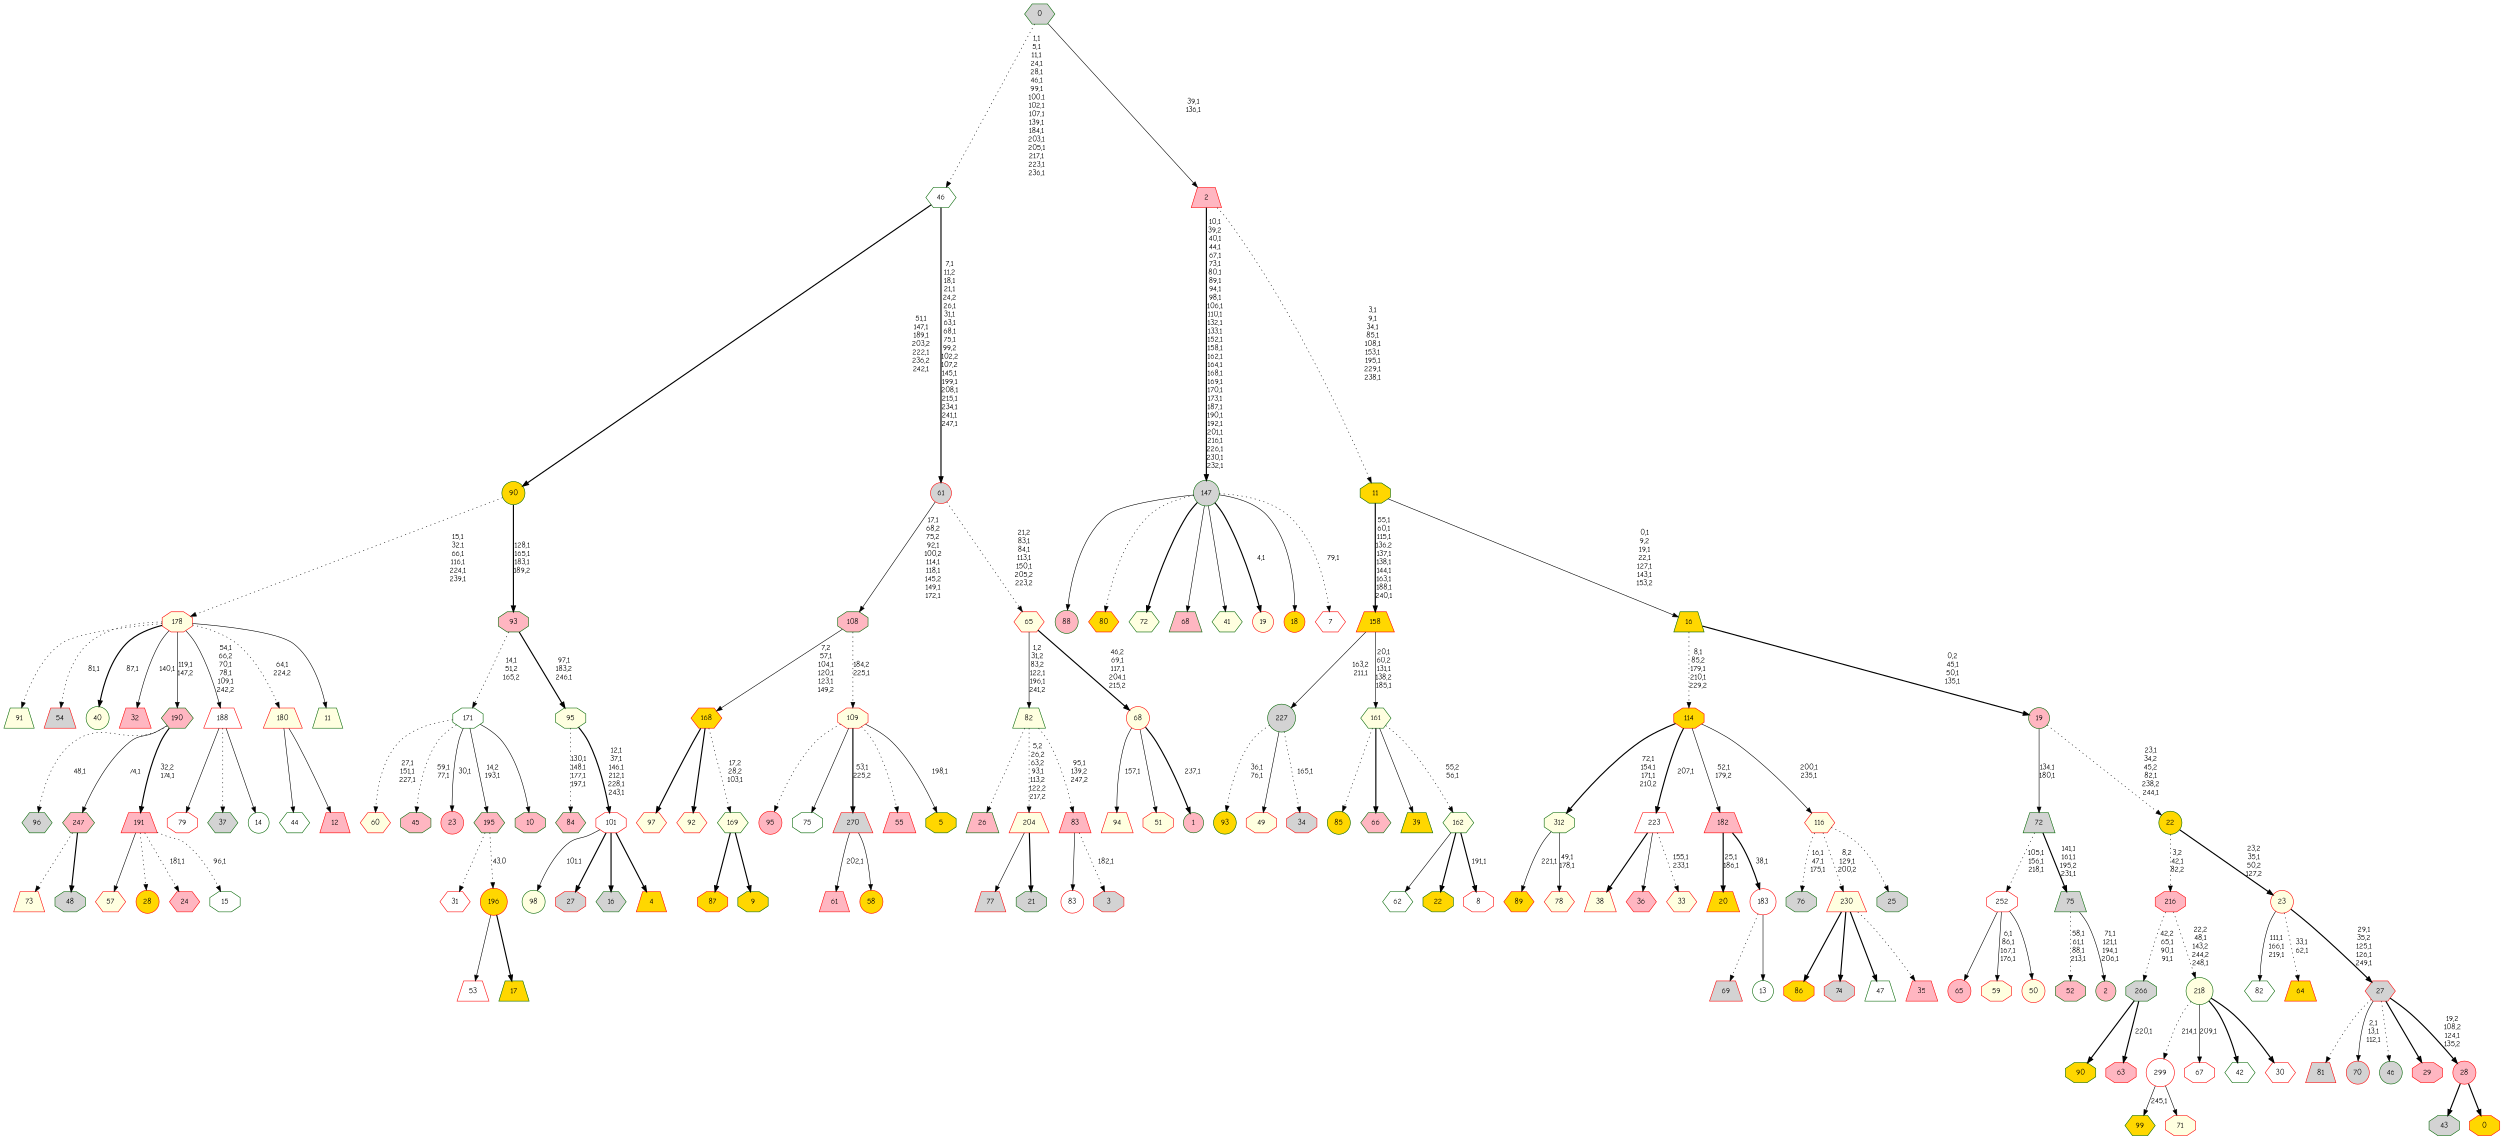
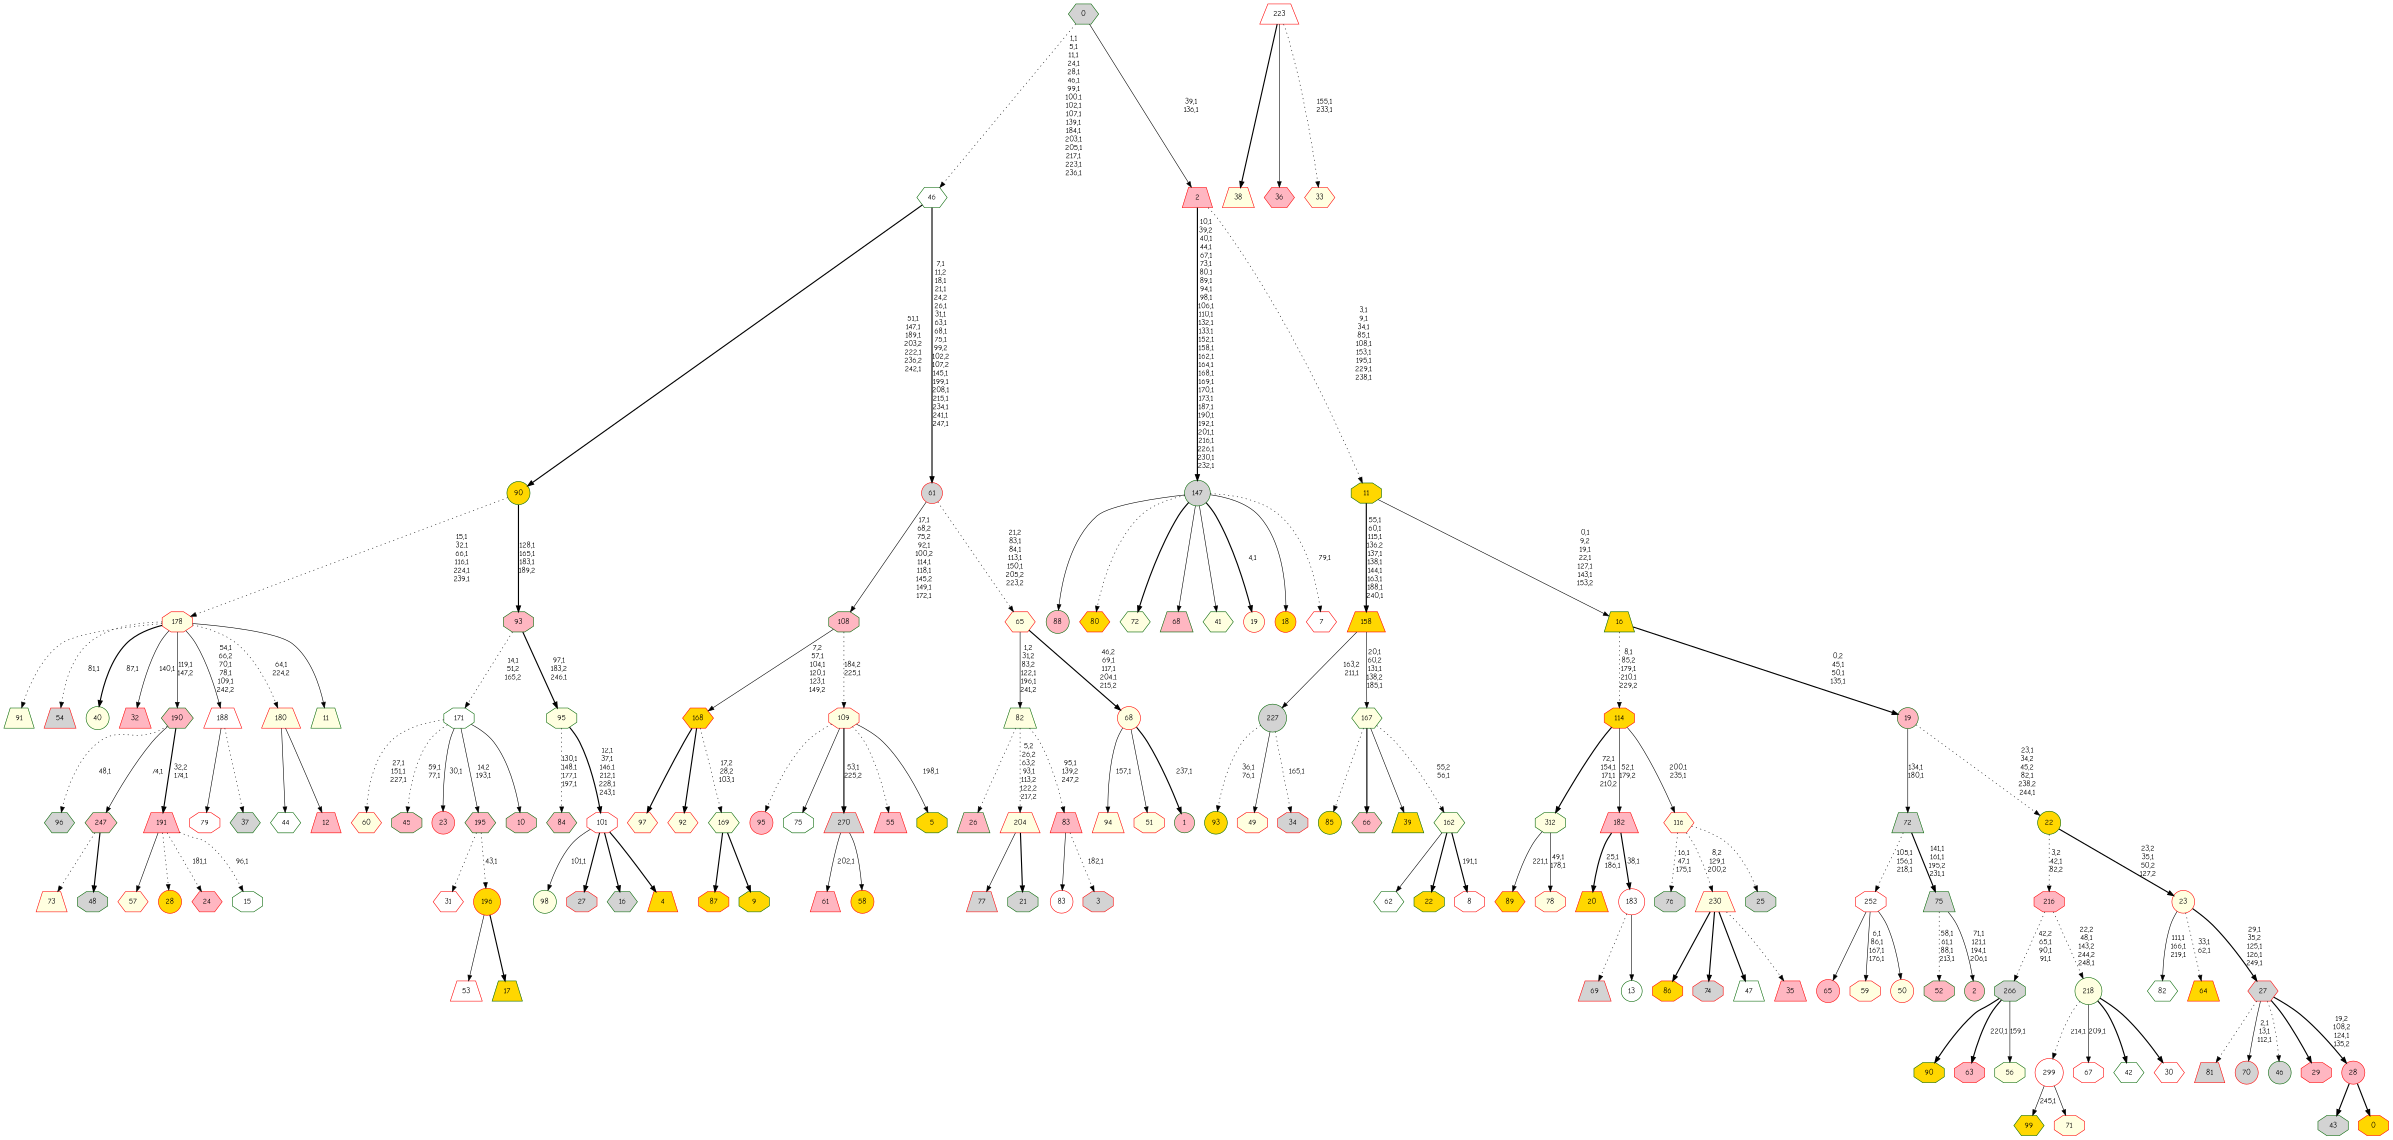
(1376, 718) -> (1367, 718)
(1669, 767) -> none
(259, 823) -> none
(500, 861) -> (492, 861)
(1559, 902) -> (1550, 902)
none -> (2010, 1073)
